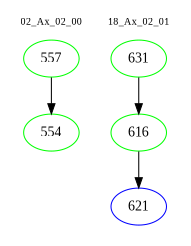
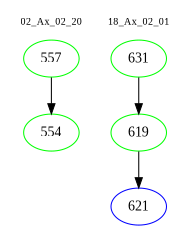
(52, 22) -> (52, 22)
(139, 133) -> (139, 133)
